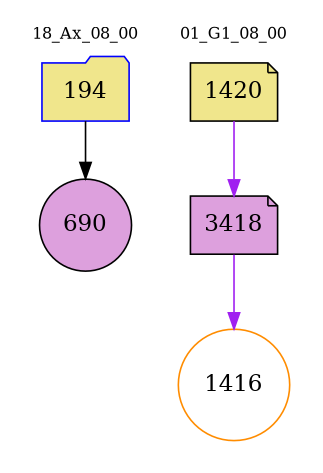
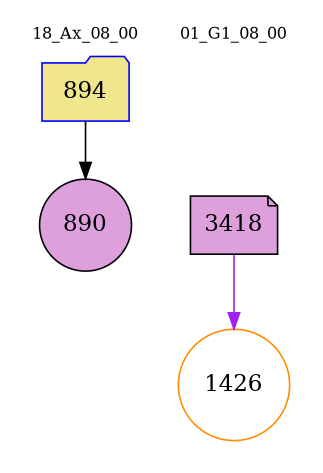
(86, 92) -> (86, 92)
(234, 92) -> none
(86, 225) -> (86, 225)
(234, 385) -> (234, 385)
